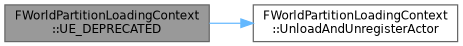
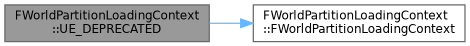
(355, 23) -> (359, 23)
